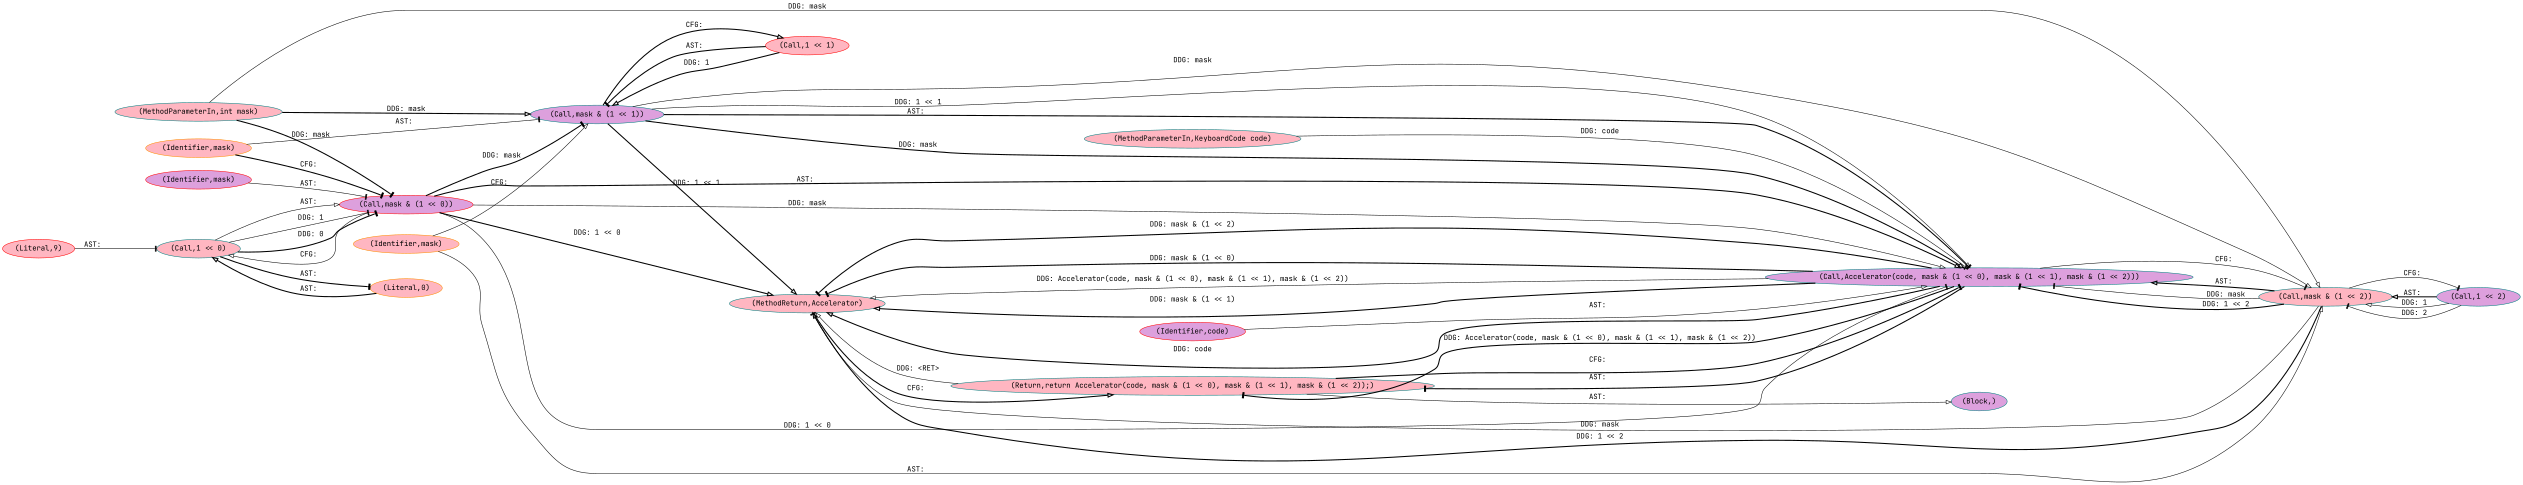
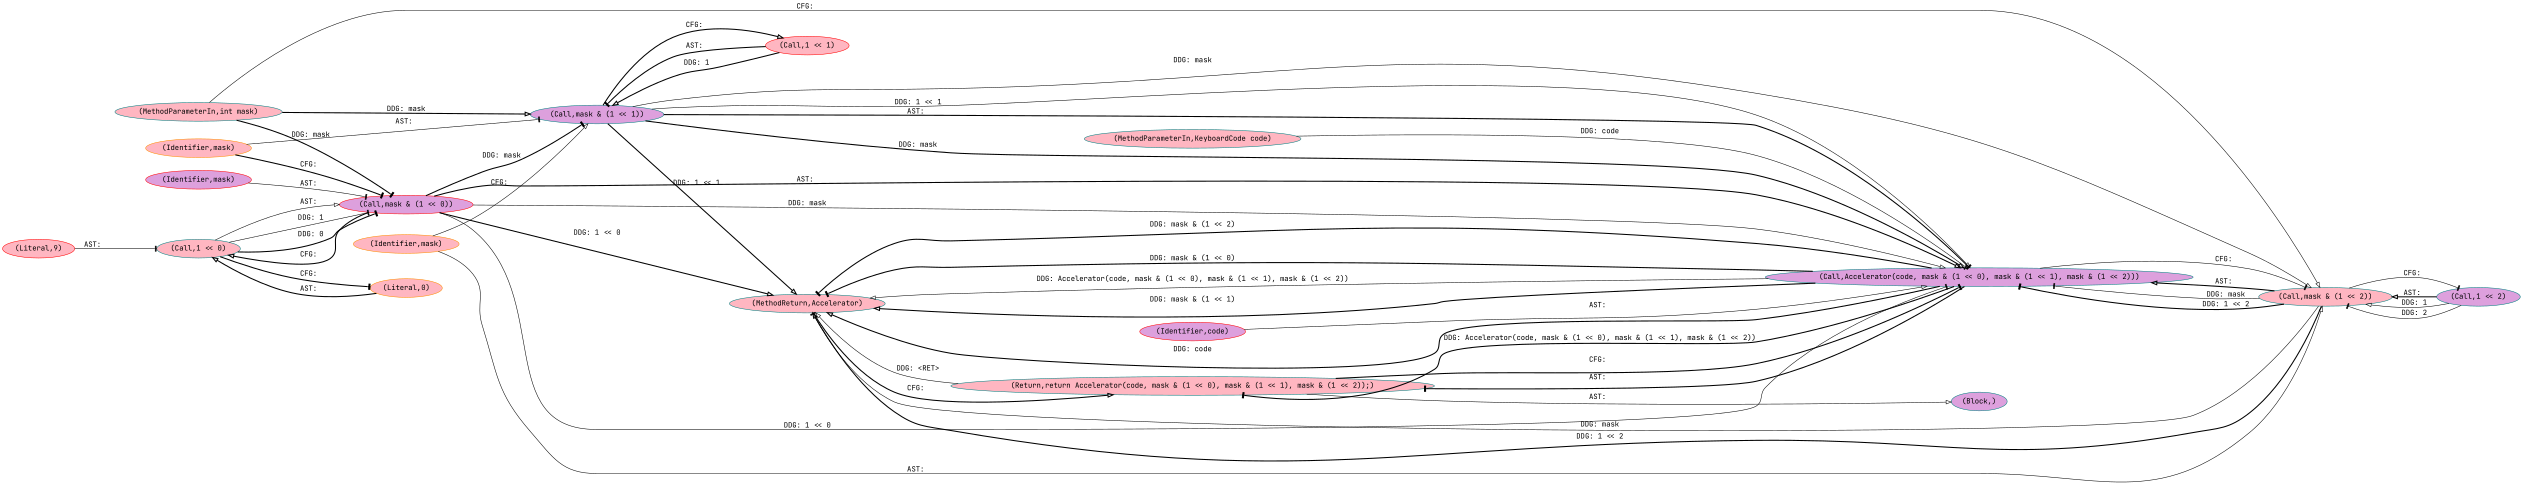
(807, 6) -> (807, 6)
(315, 263) -> (315, 263)
(311, 274) -> (311, 274)
